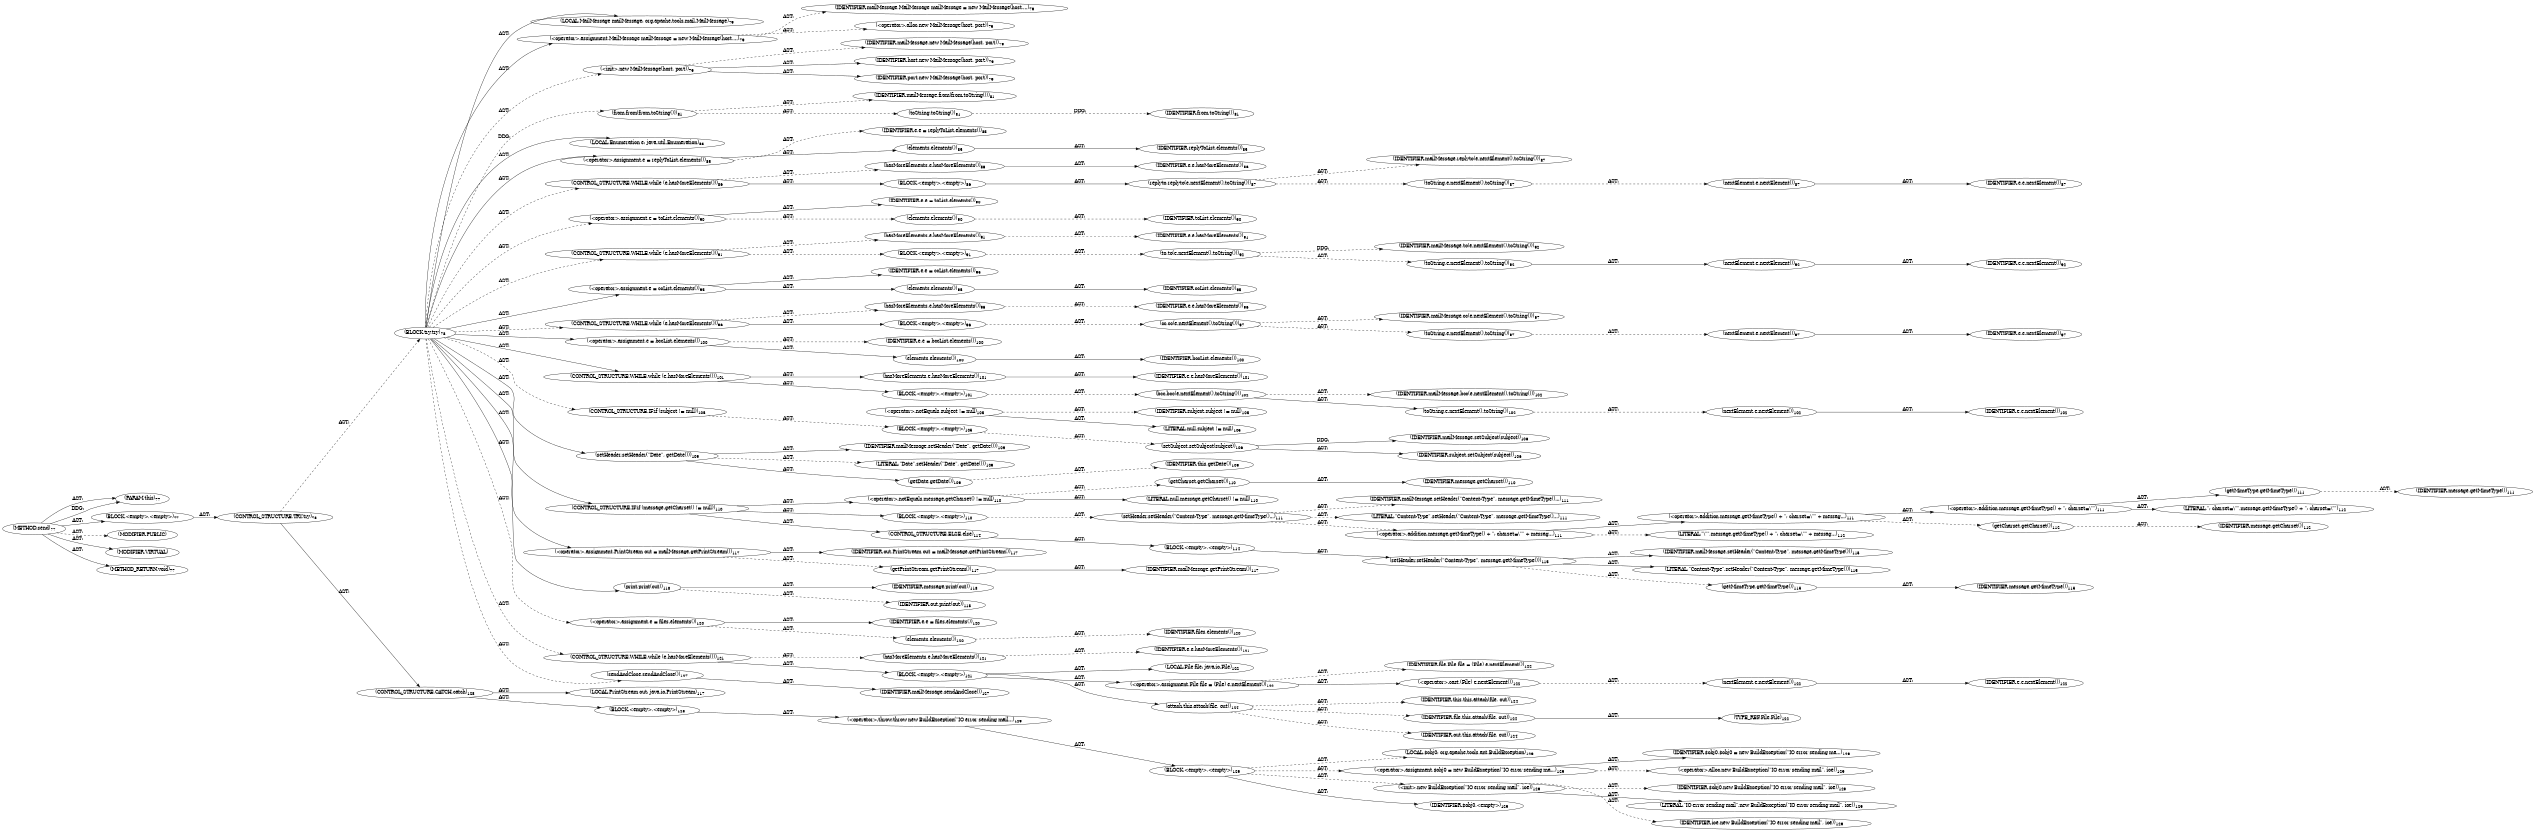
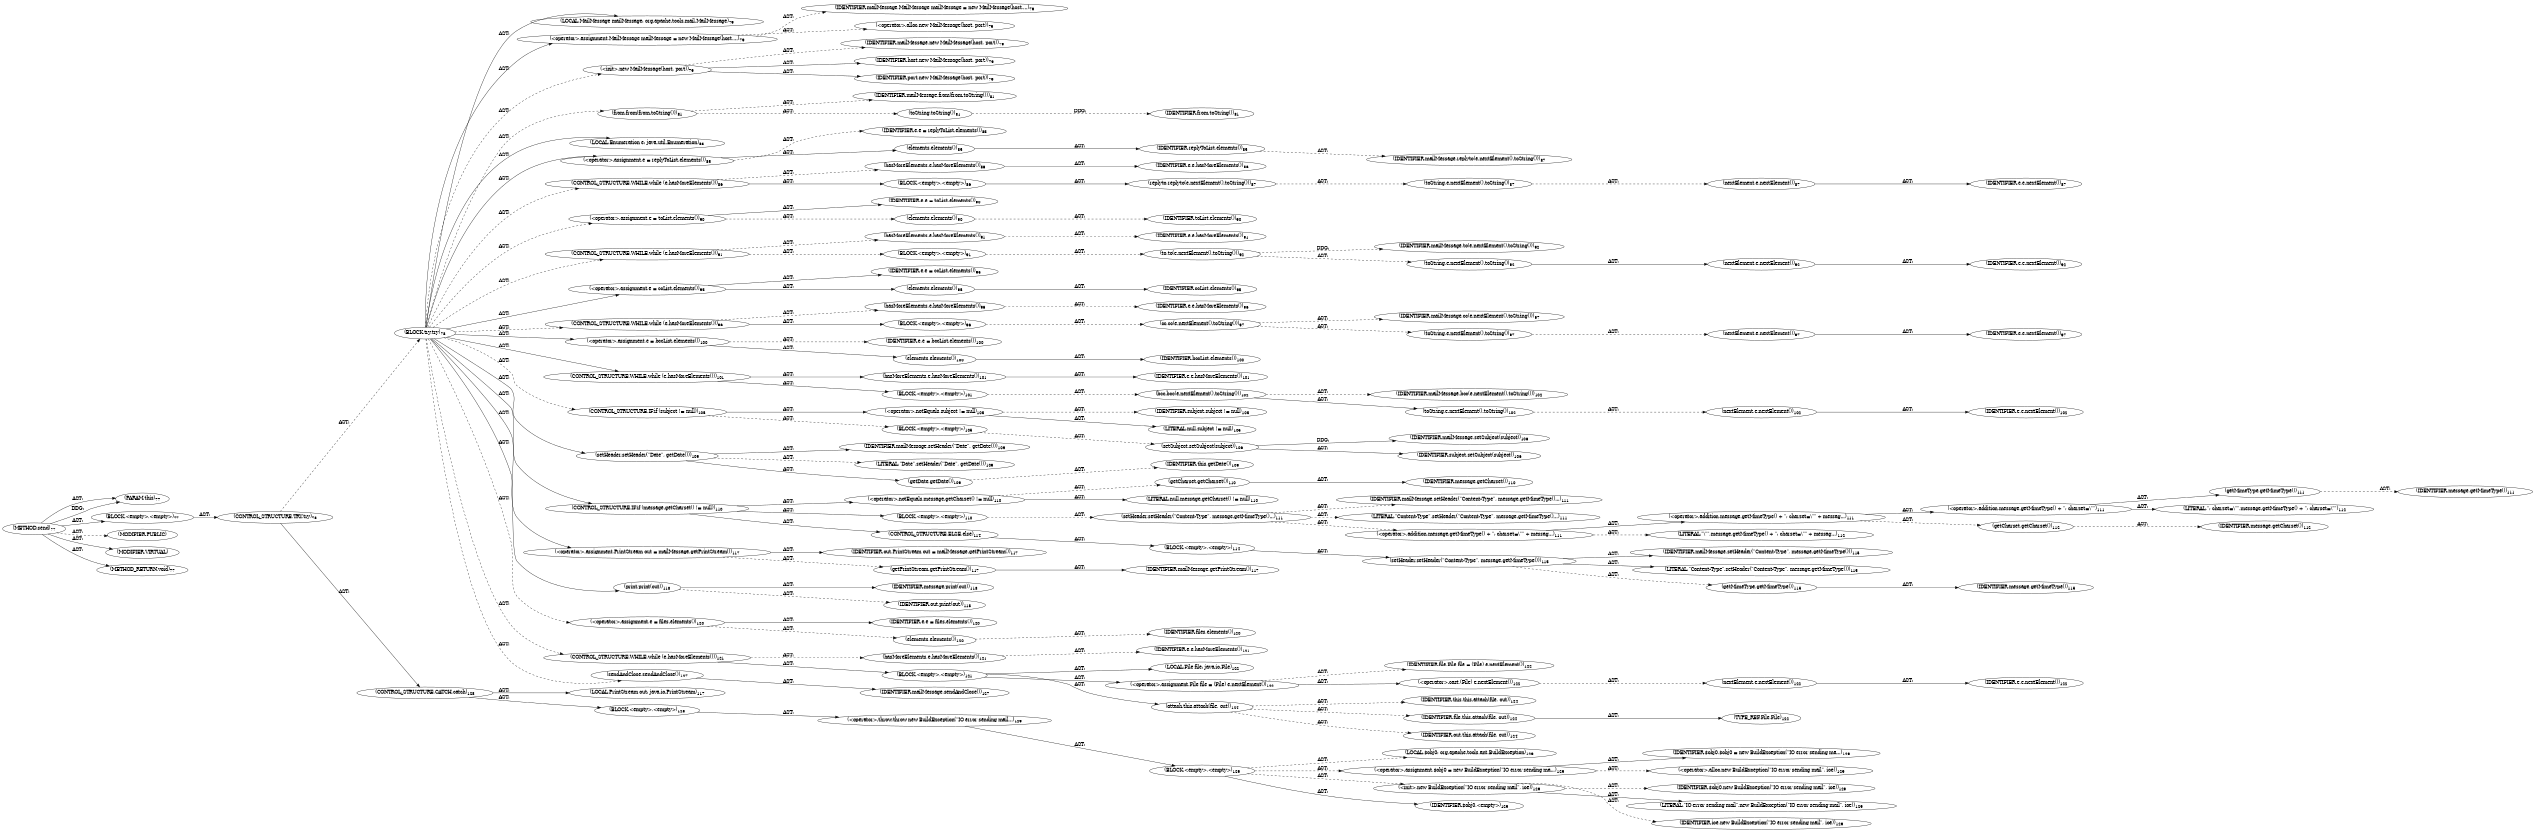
(505, 137) -> (505, 137)
(1336, 173) -> (1321, 154)
none -> (795, 412)
